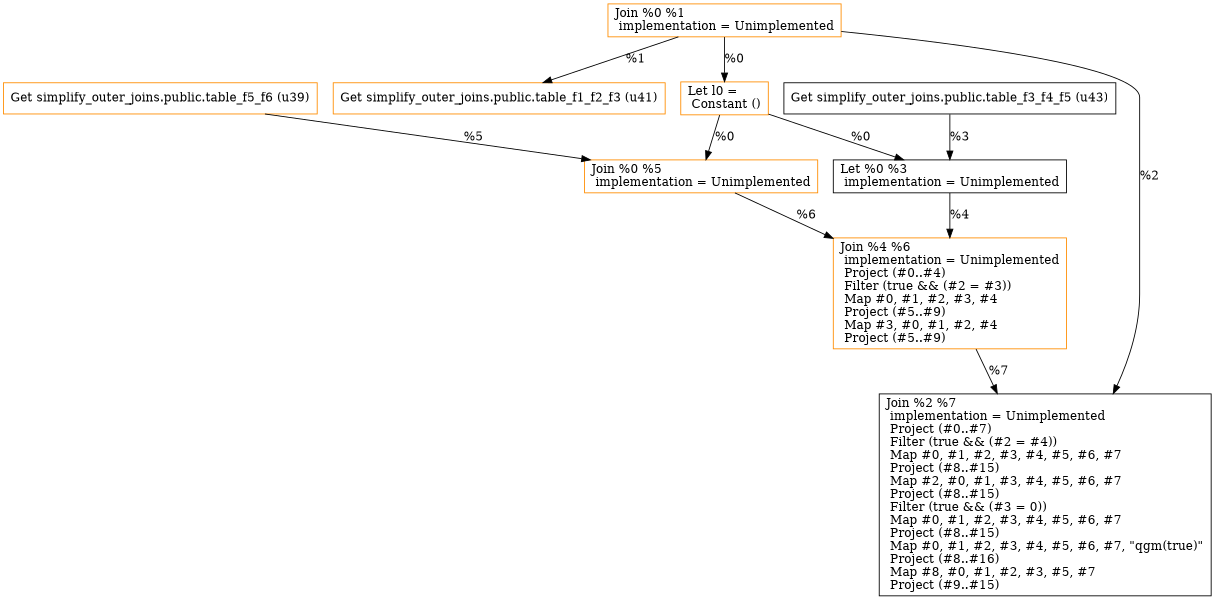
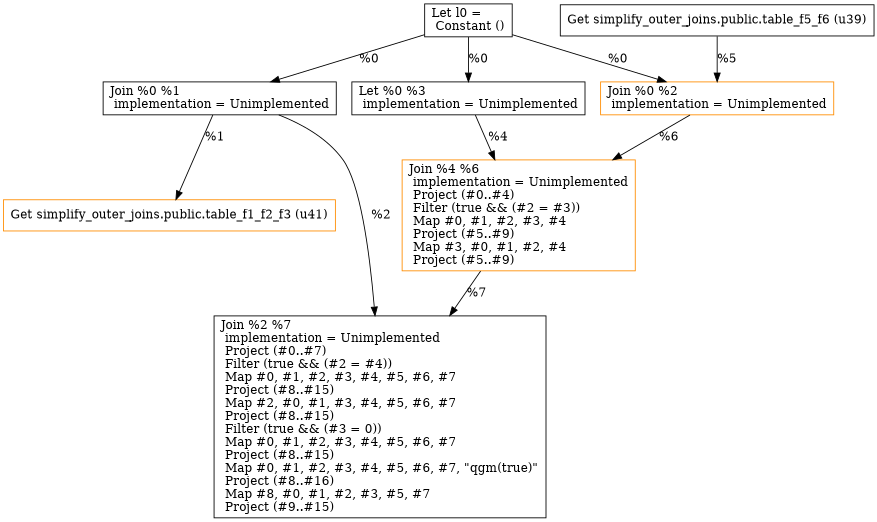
(725, 20) -> (220, 98)
(725, 55) -> (352, 57)
(160, 98) -> (717, 20)
(725, 98) -> (468, 20)
(950, 98) -> none
(701, 176) -> (717, 98)
